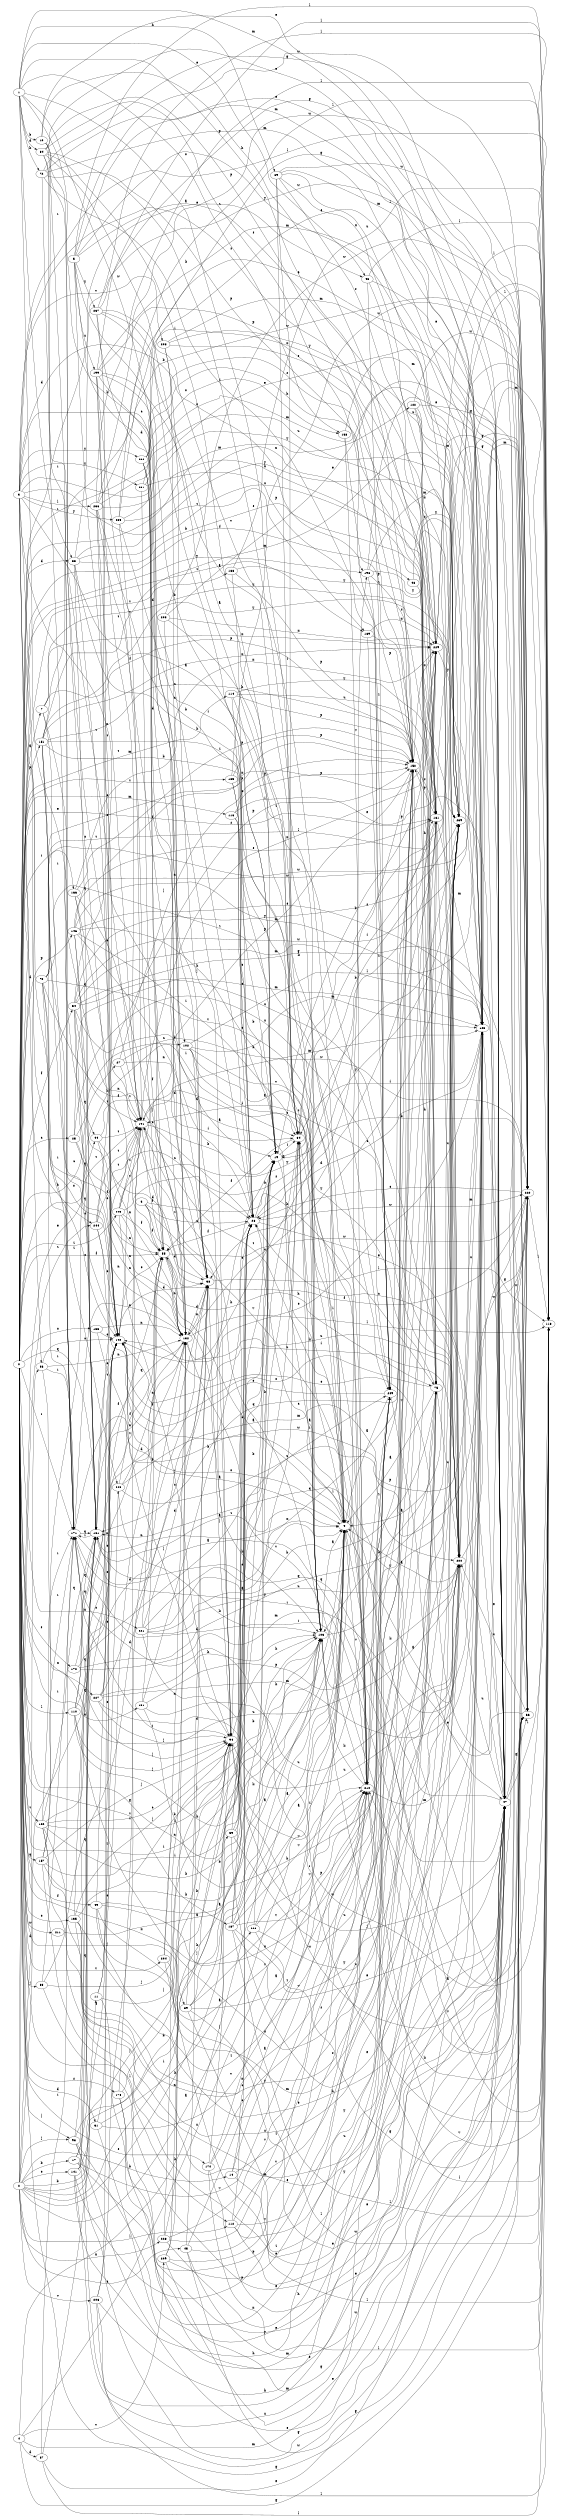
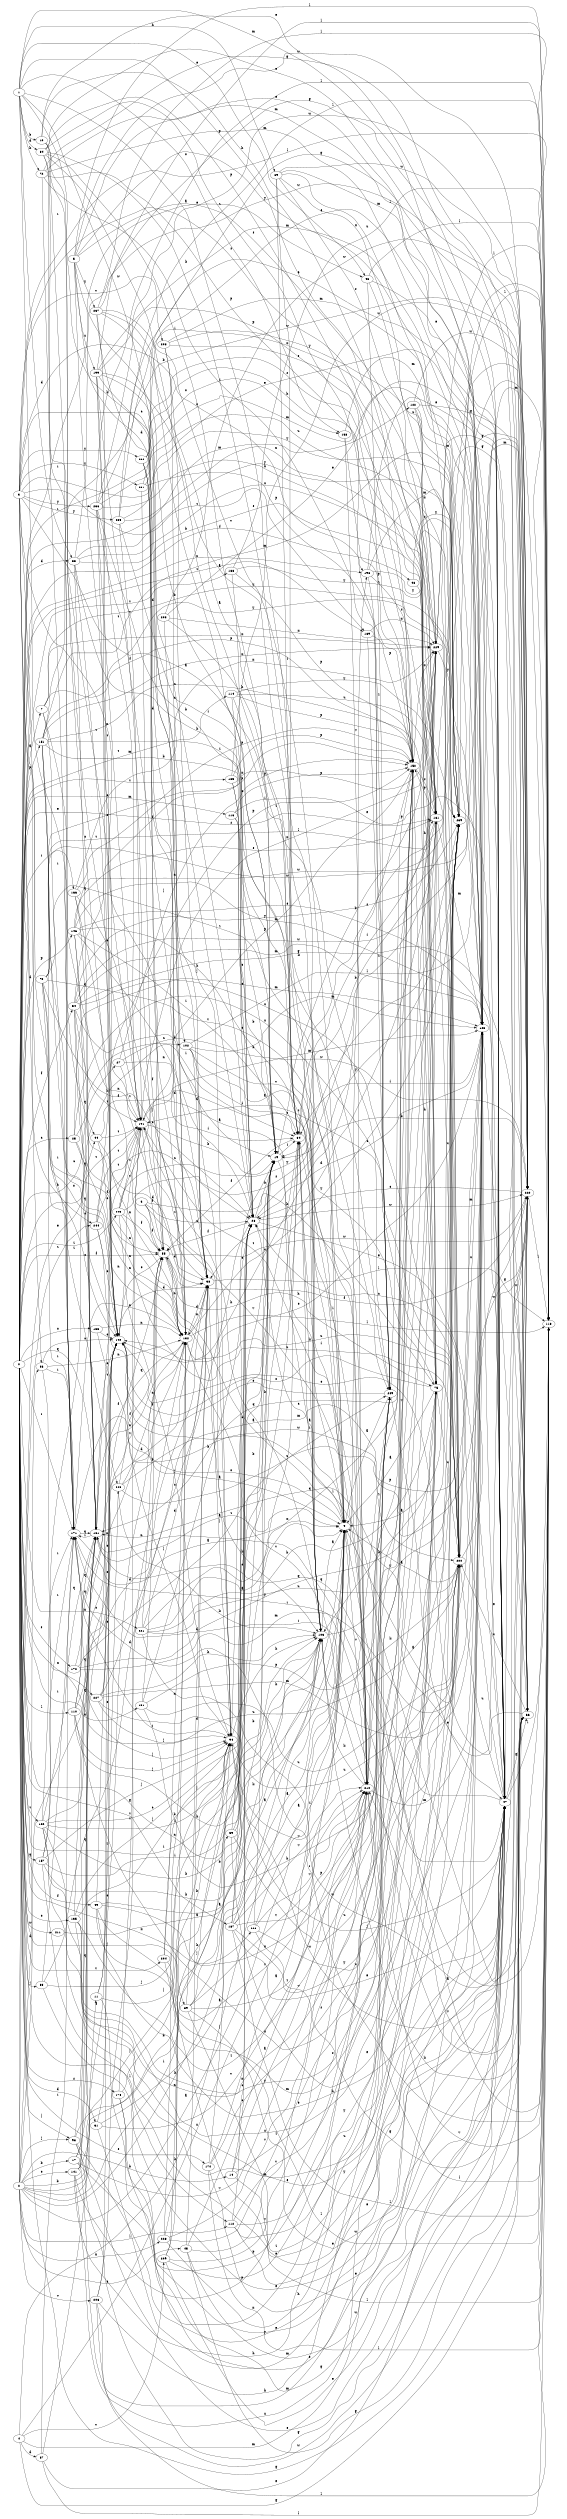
(58, 502) -> (58, 502)
(197, 556) -> (197, 556)
